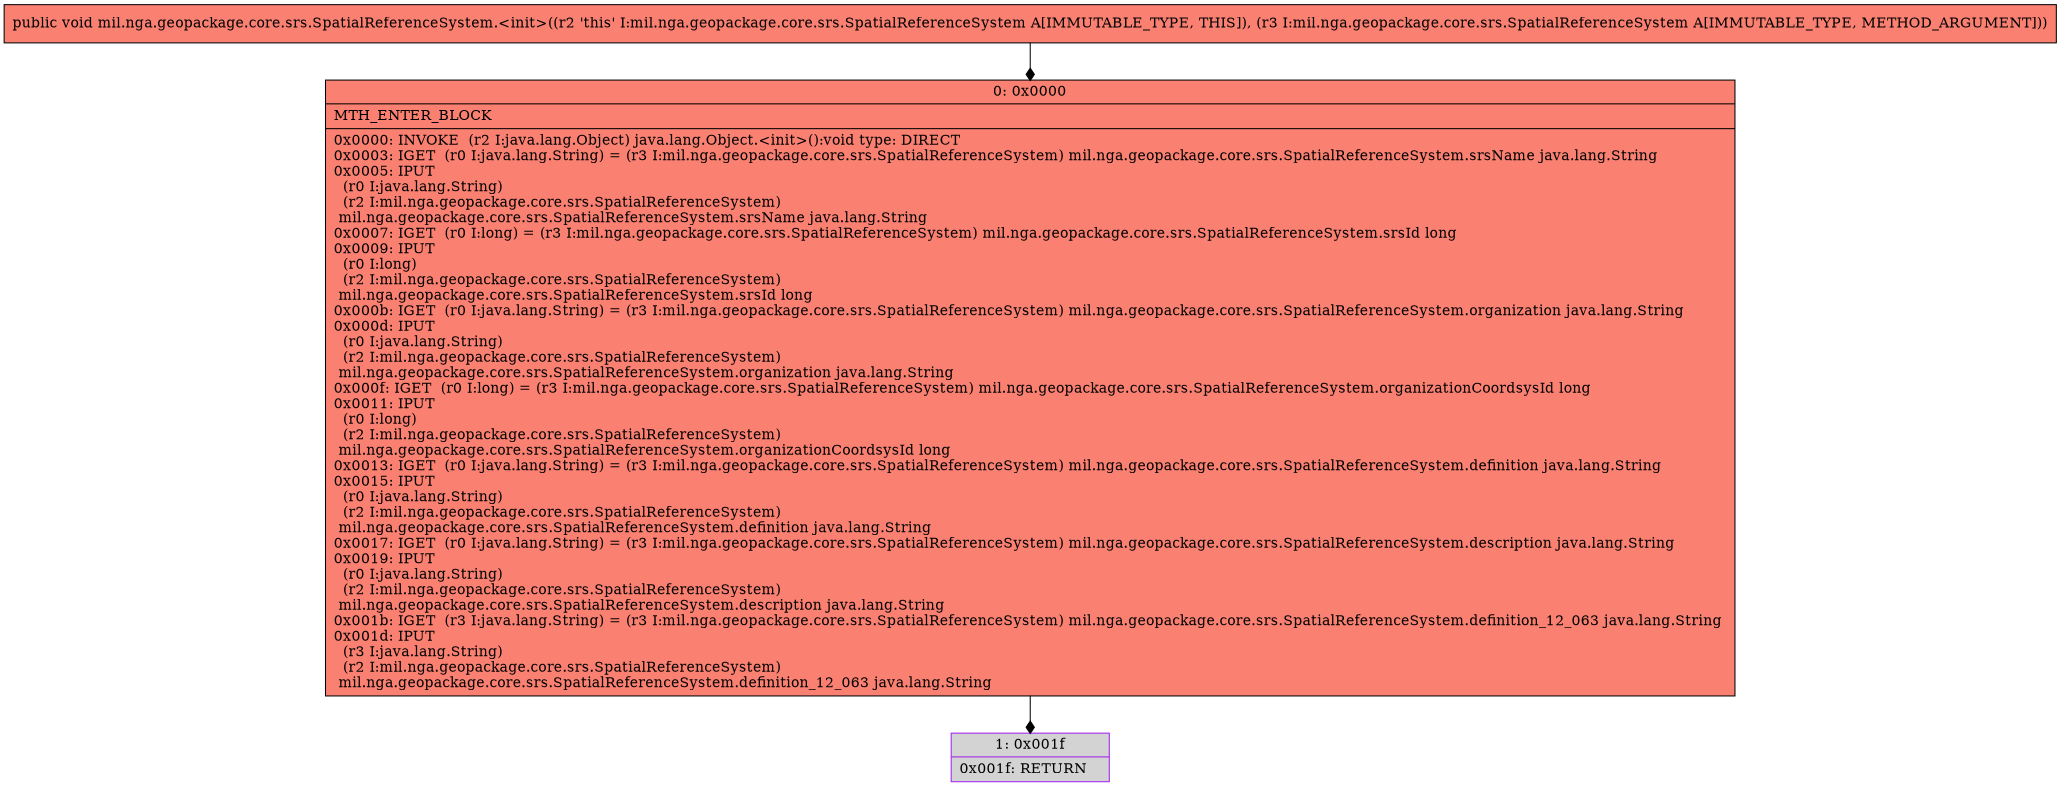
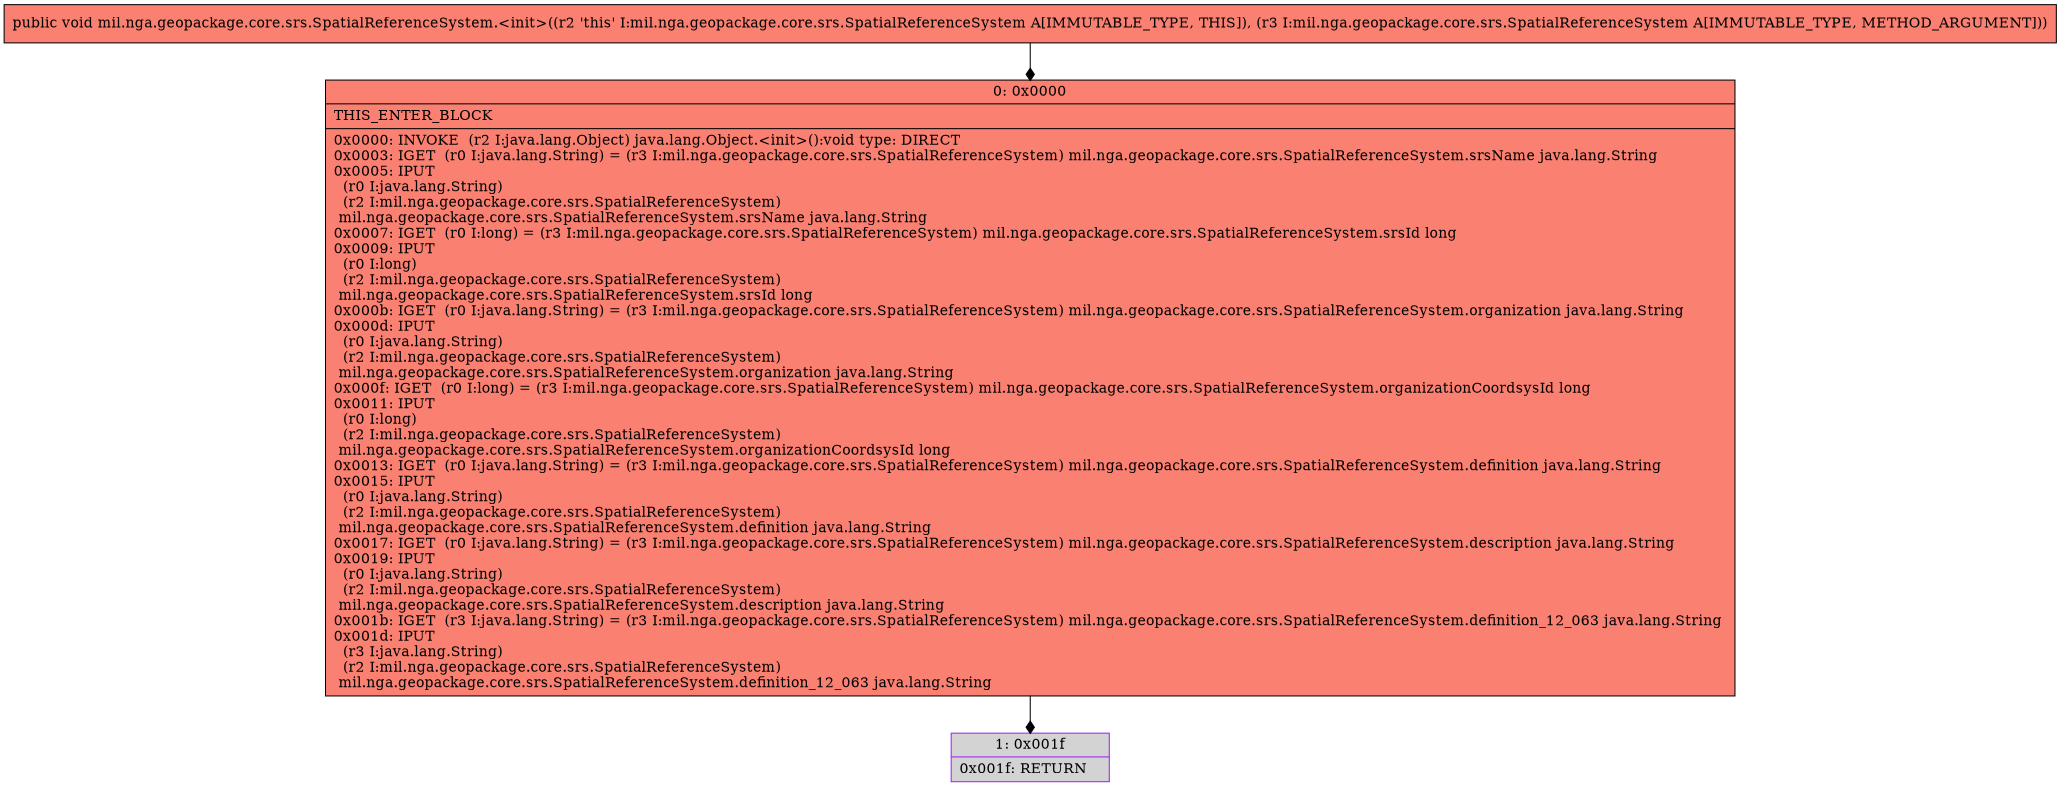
(413, 116) -> (413, 116)
